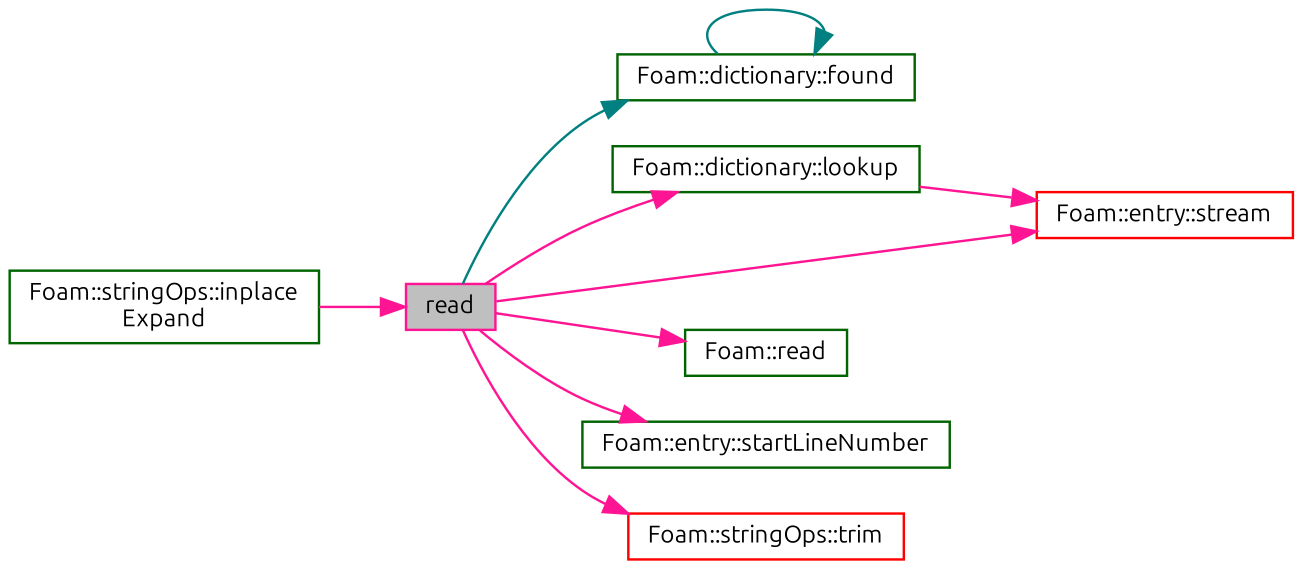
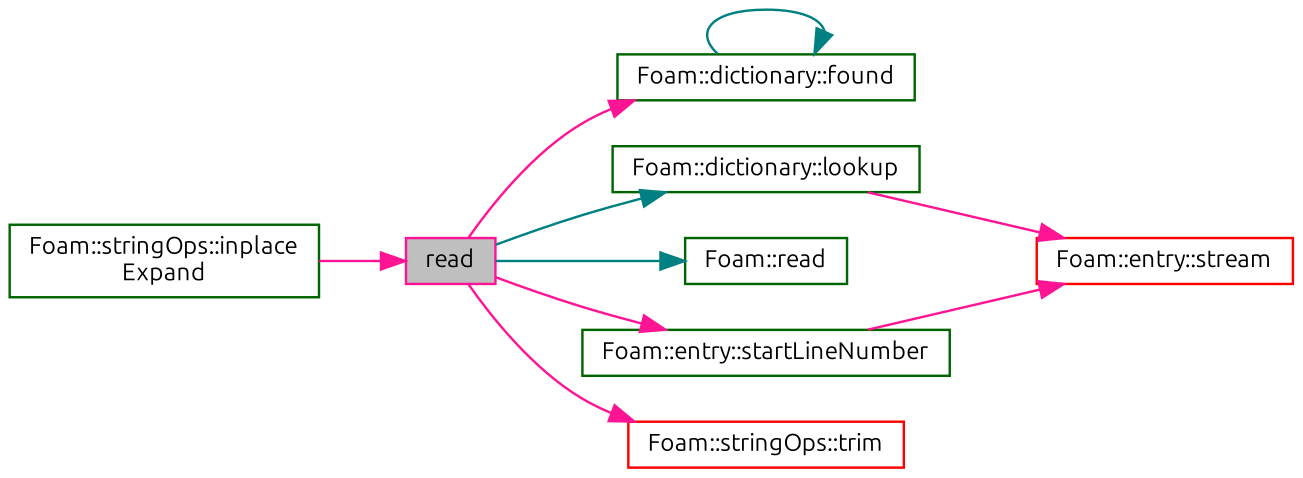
(520, 185) -> (531, 163)
(567, 235) -> (568, 220)
(754, 268) -> (954, 310)
(578, 325) -> (578, 261)
